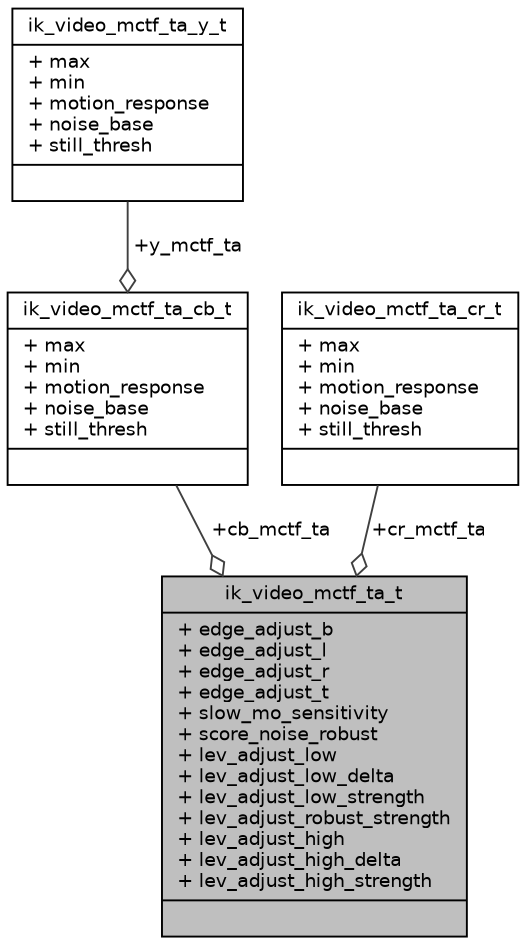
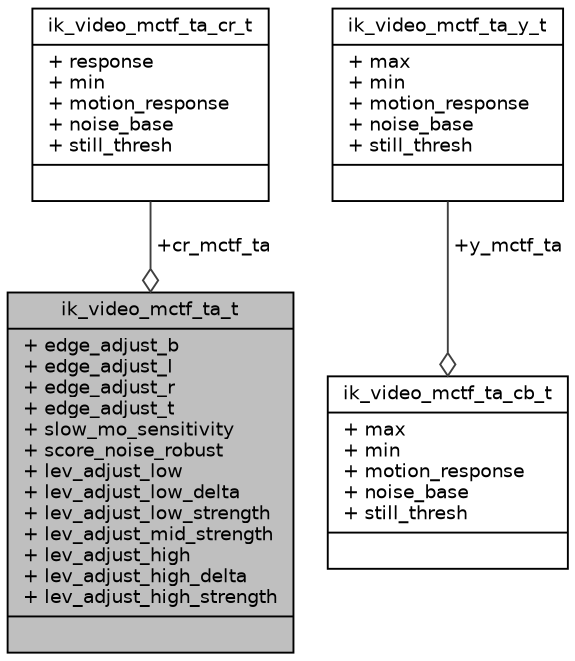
(330, 346) -> (101, 62)
(194, 520) -> none
(314, 818) -> (149, 535)
